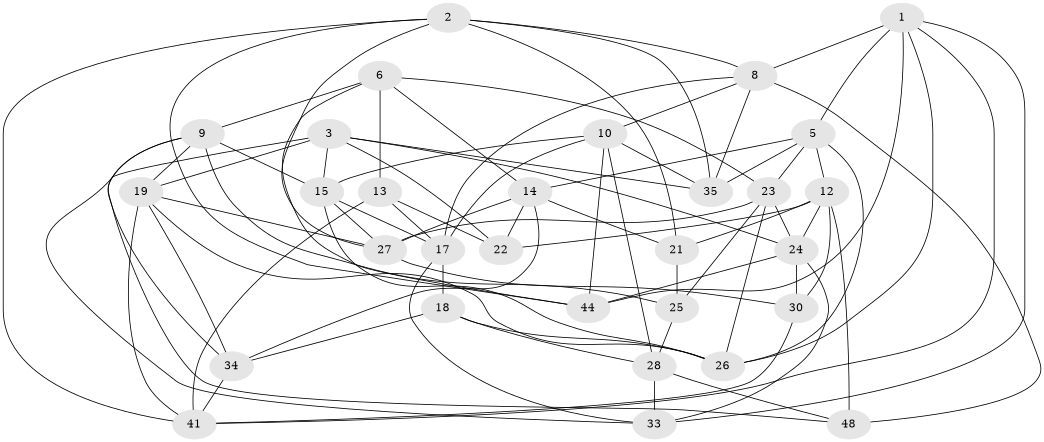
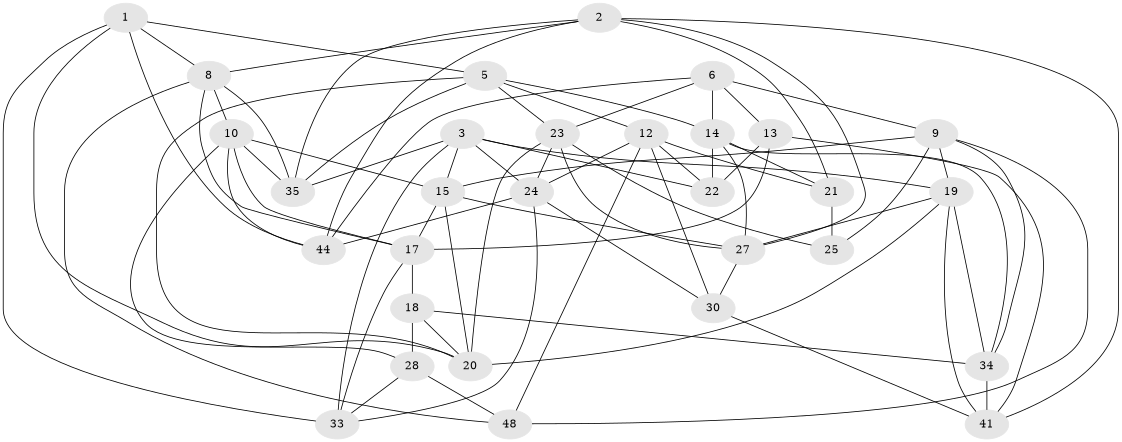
(666, 337) -> none
(723, 366) -> (470, 366)
(762, 384) -> none
